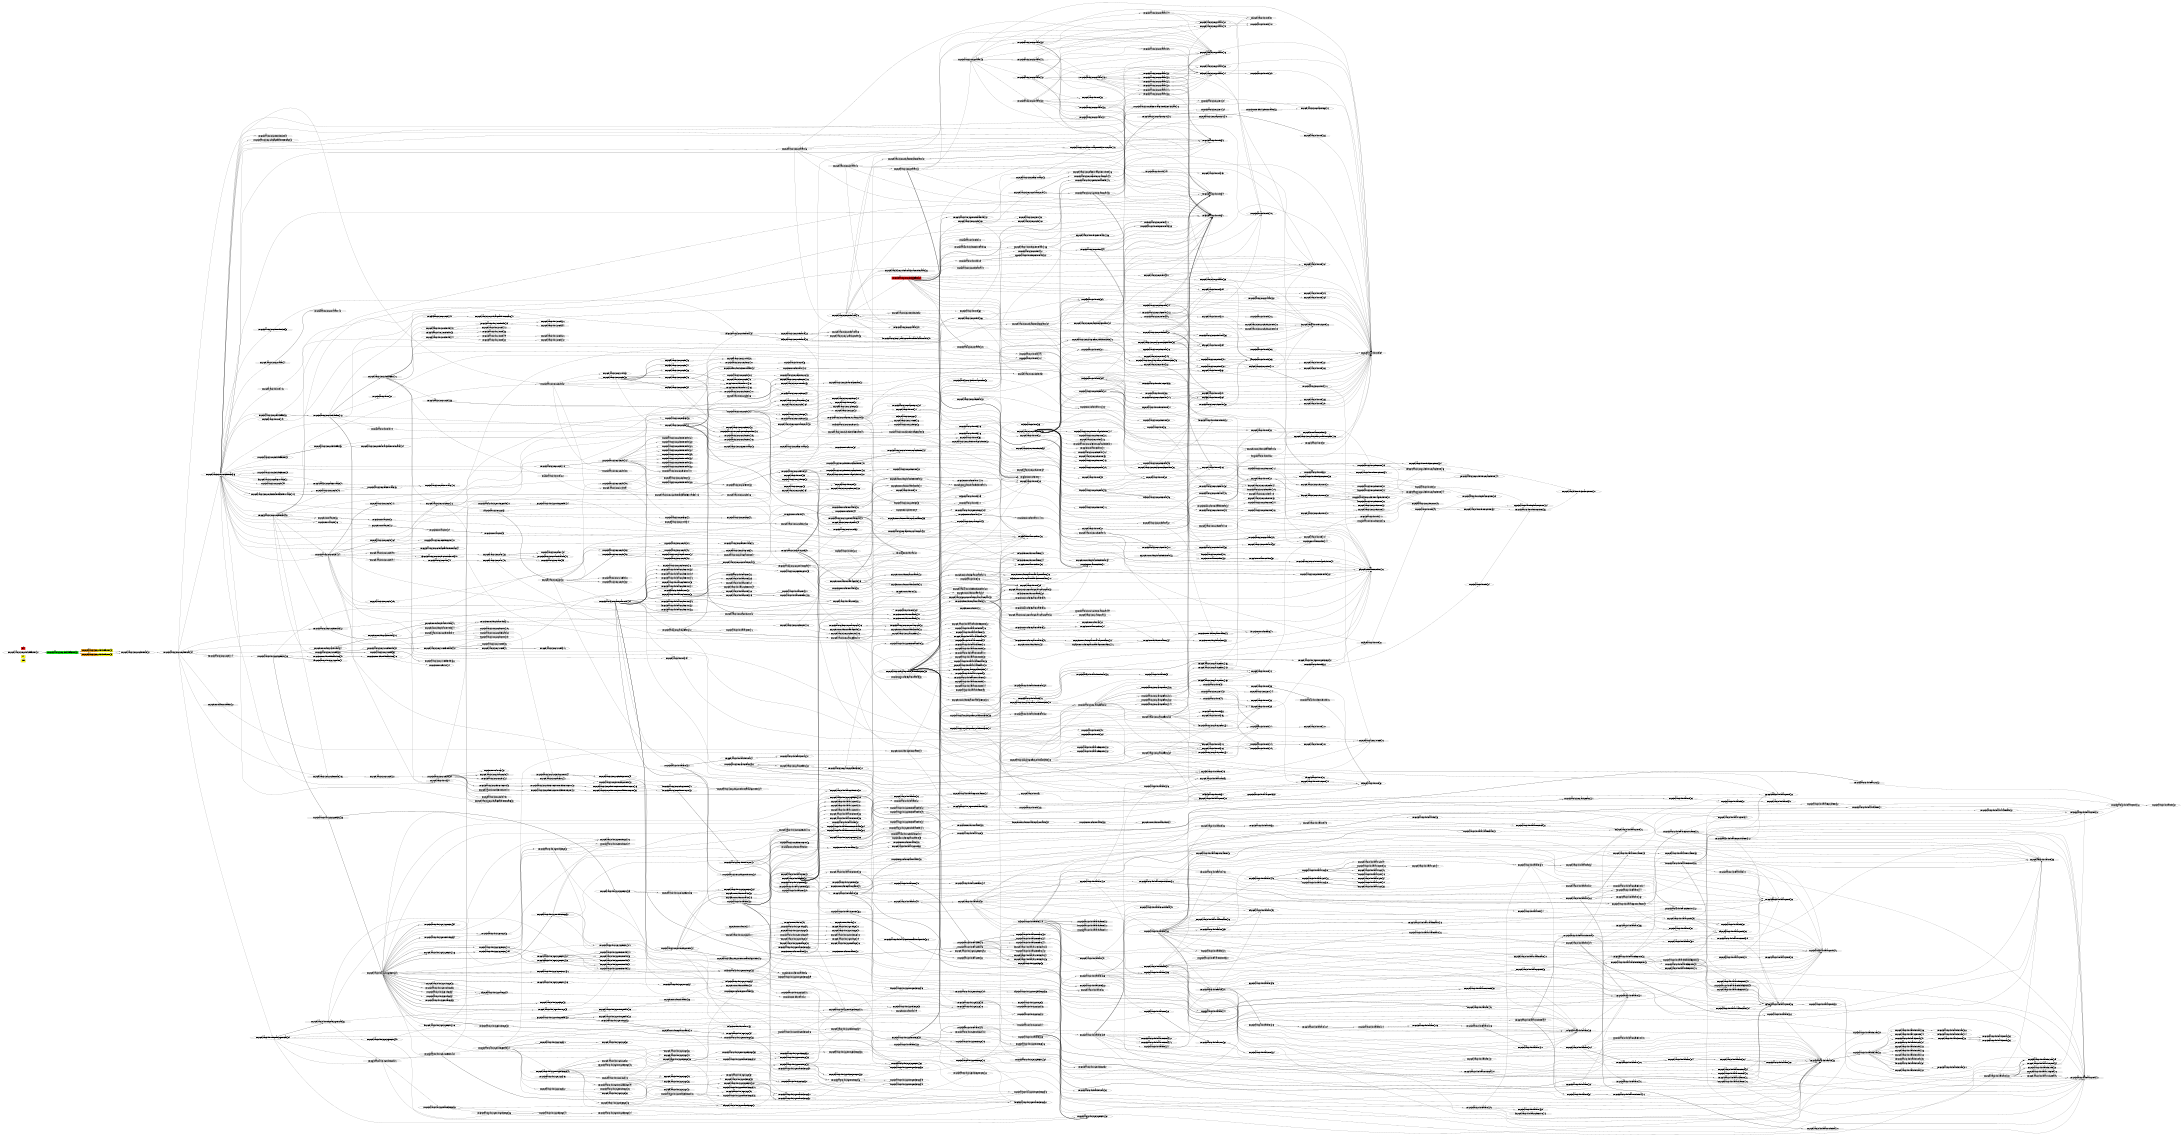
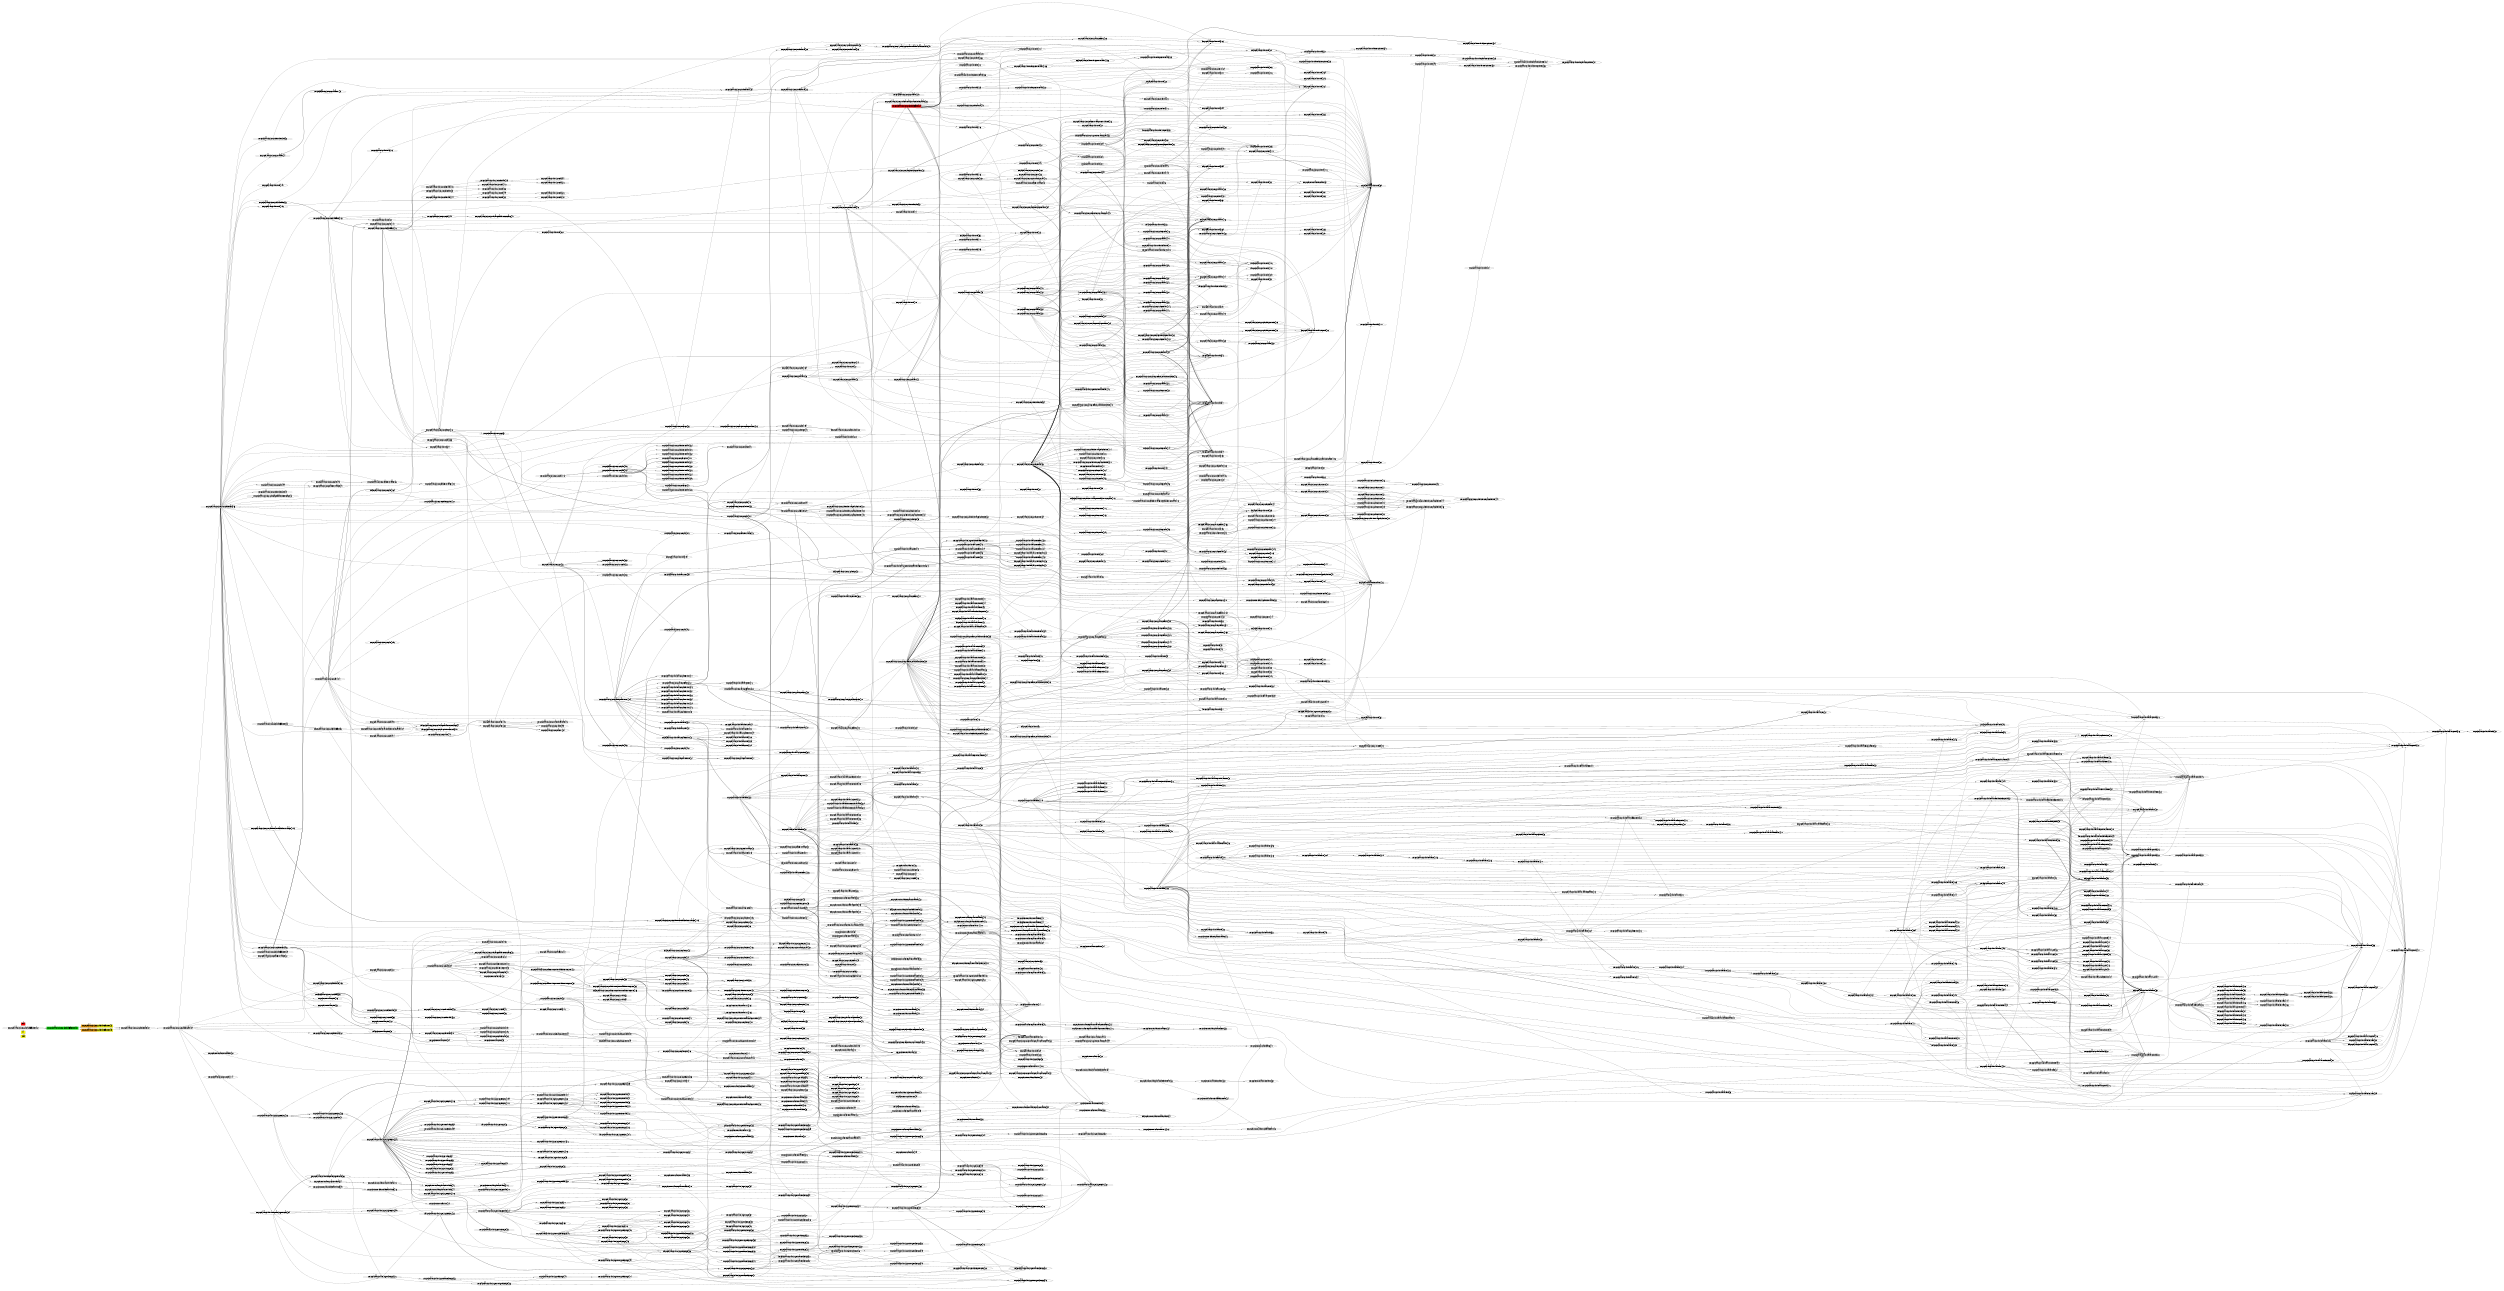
(1261, 456) -> (1261, 558)
none -> (1789, 979)
